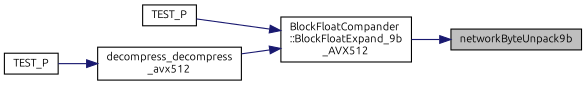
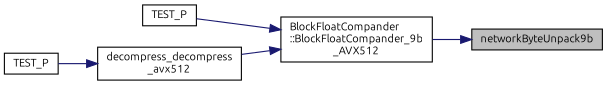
(346, 40) -> (357, 40)
